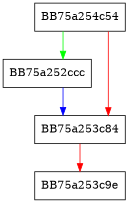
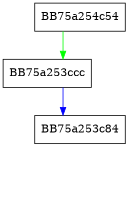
(108, 70) -> none
(47, 73) -> (47, 73)
(80, 186) -> none
